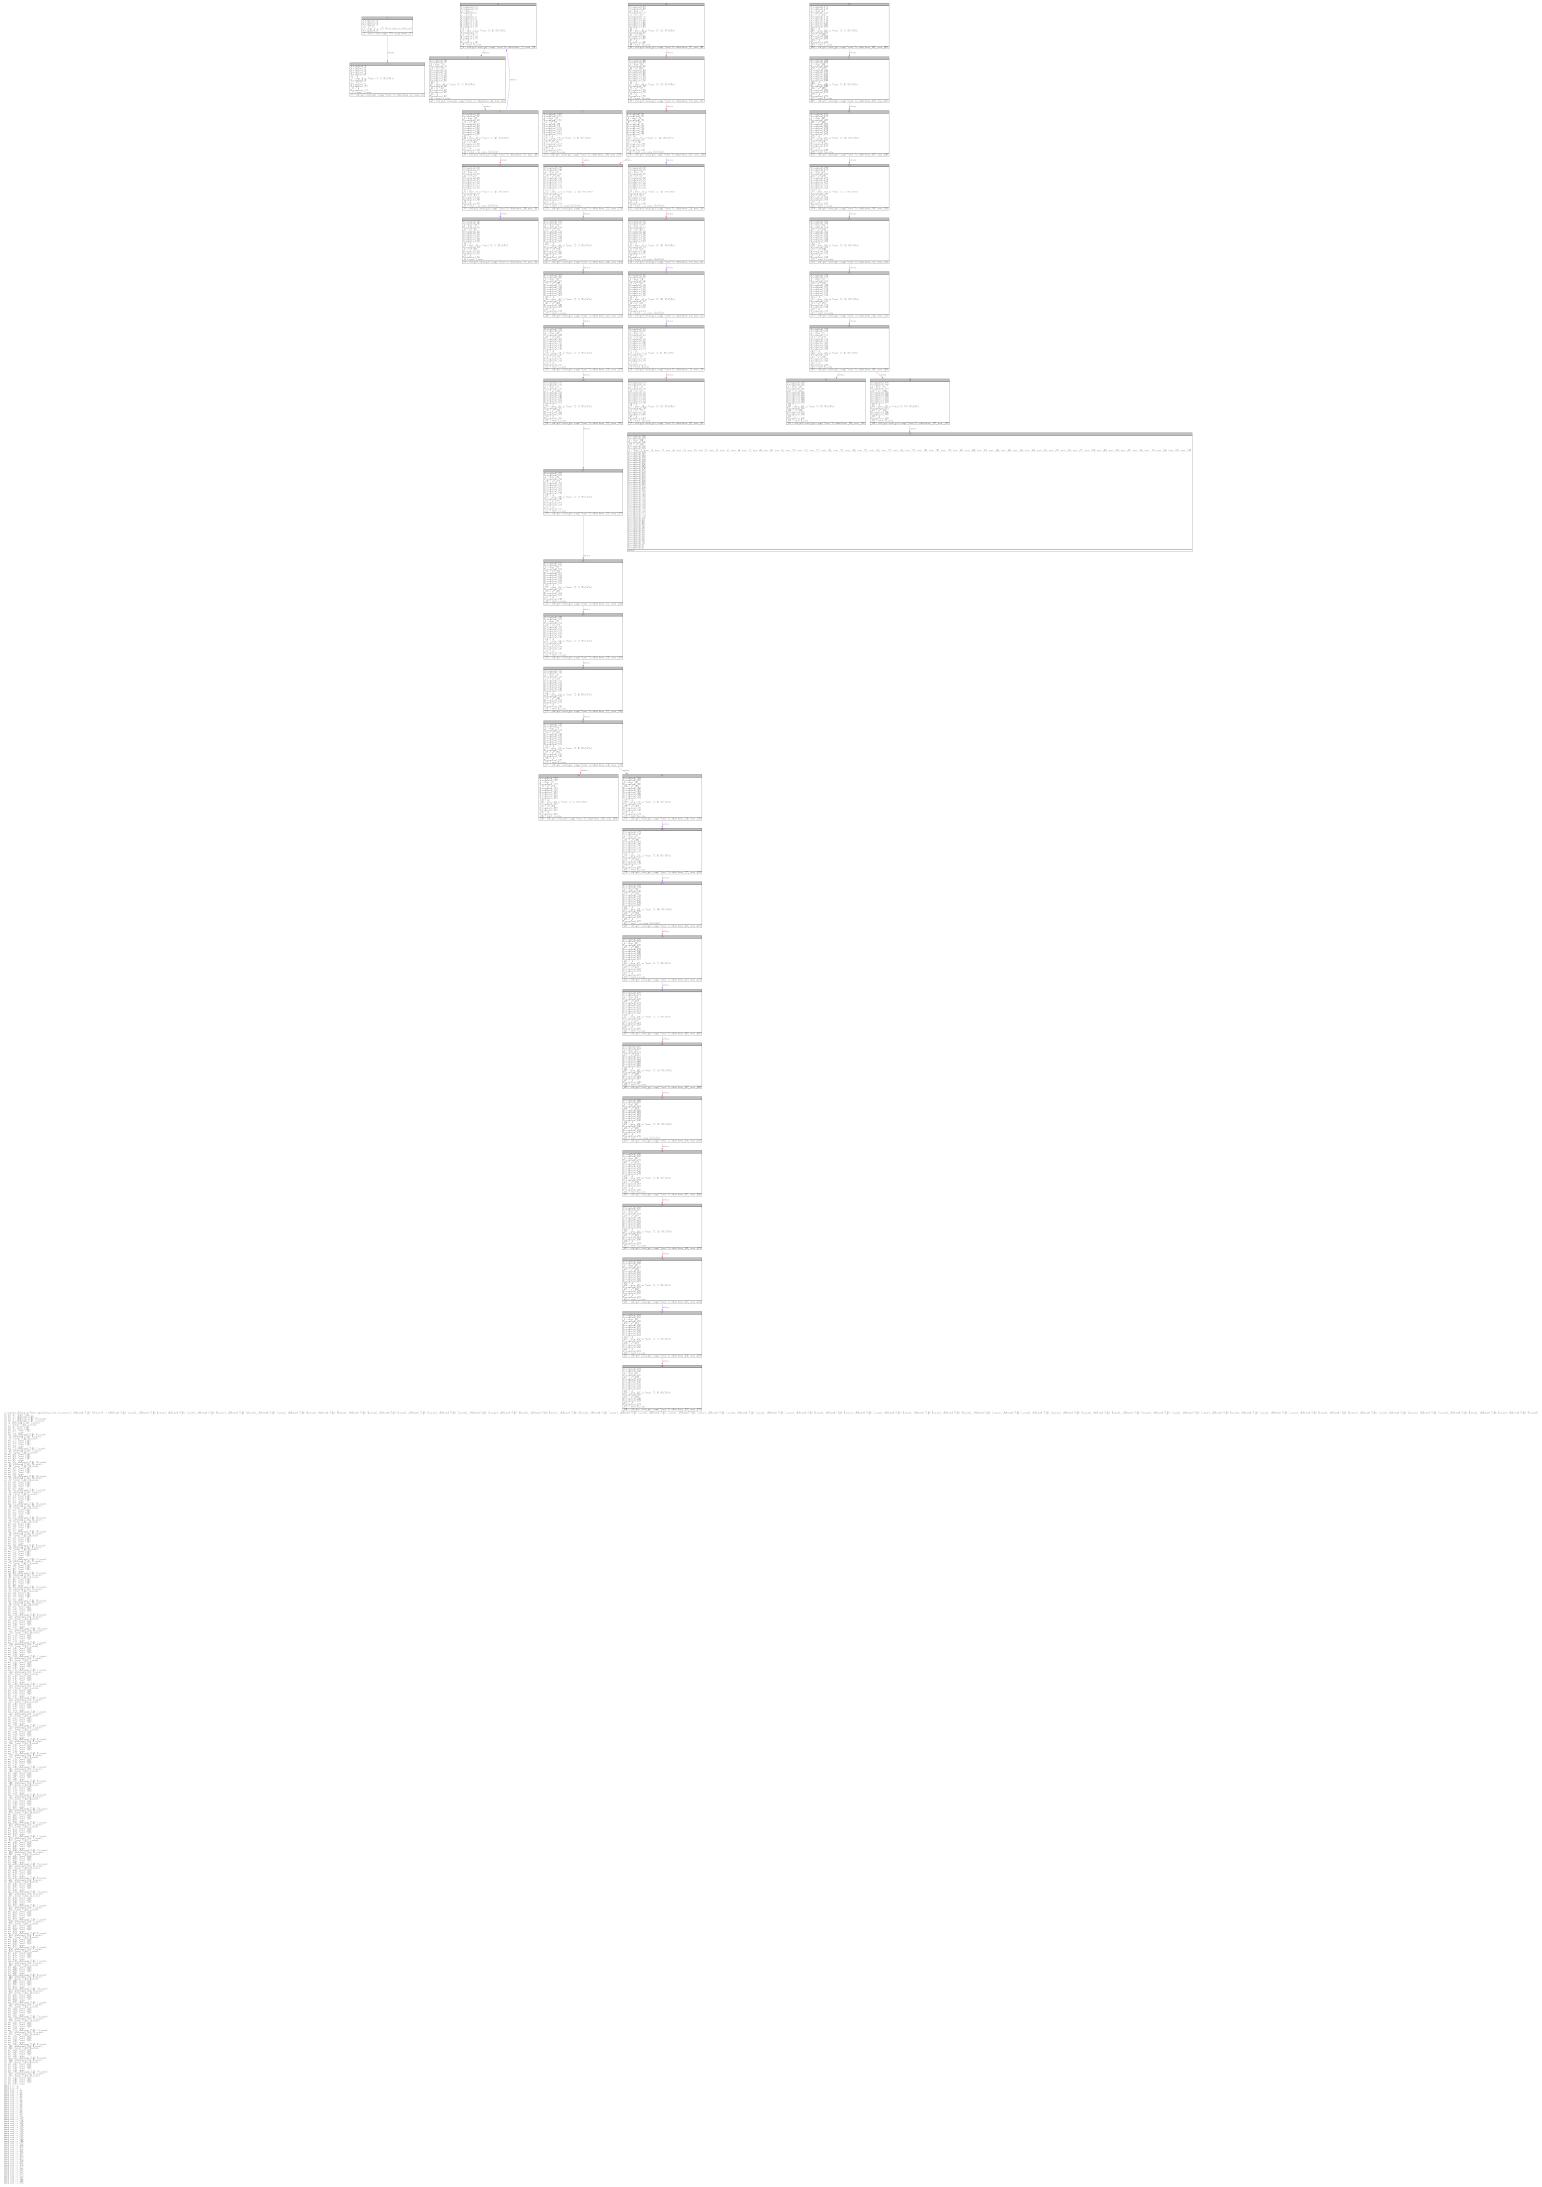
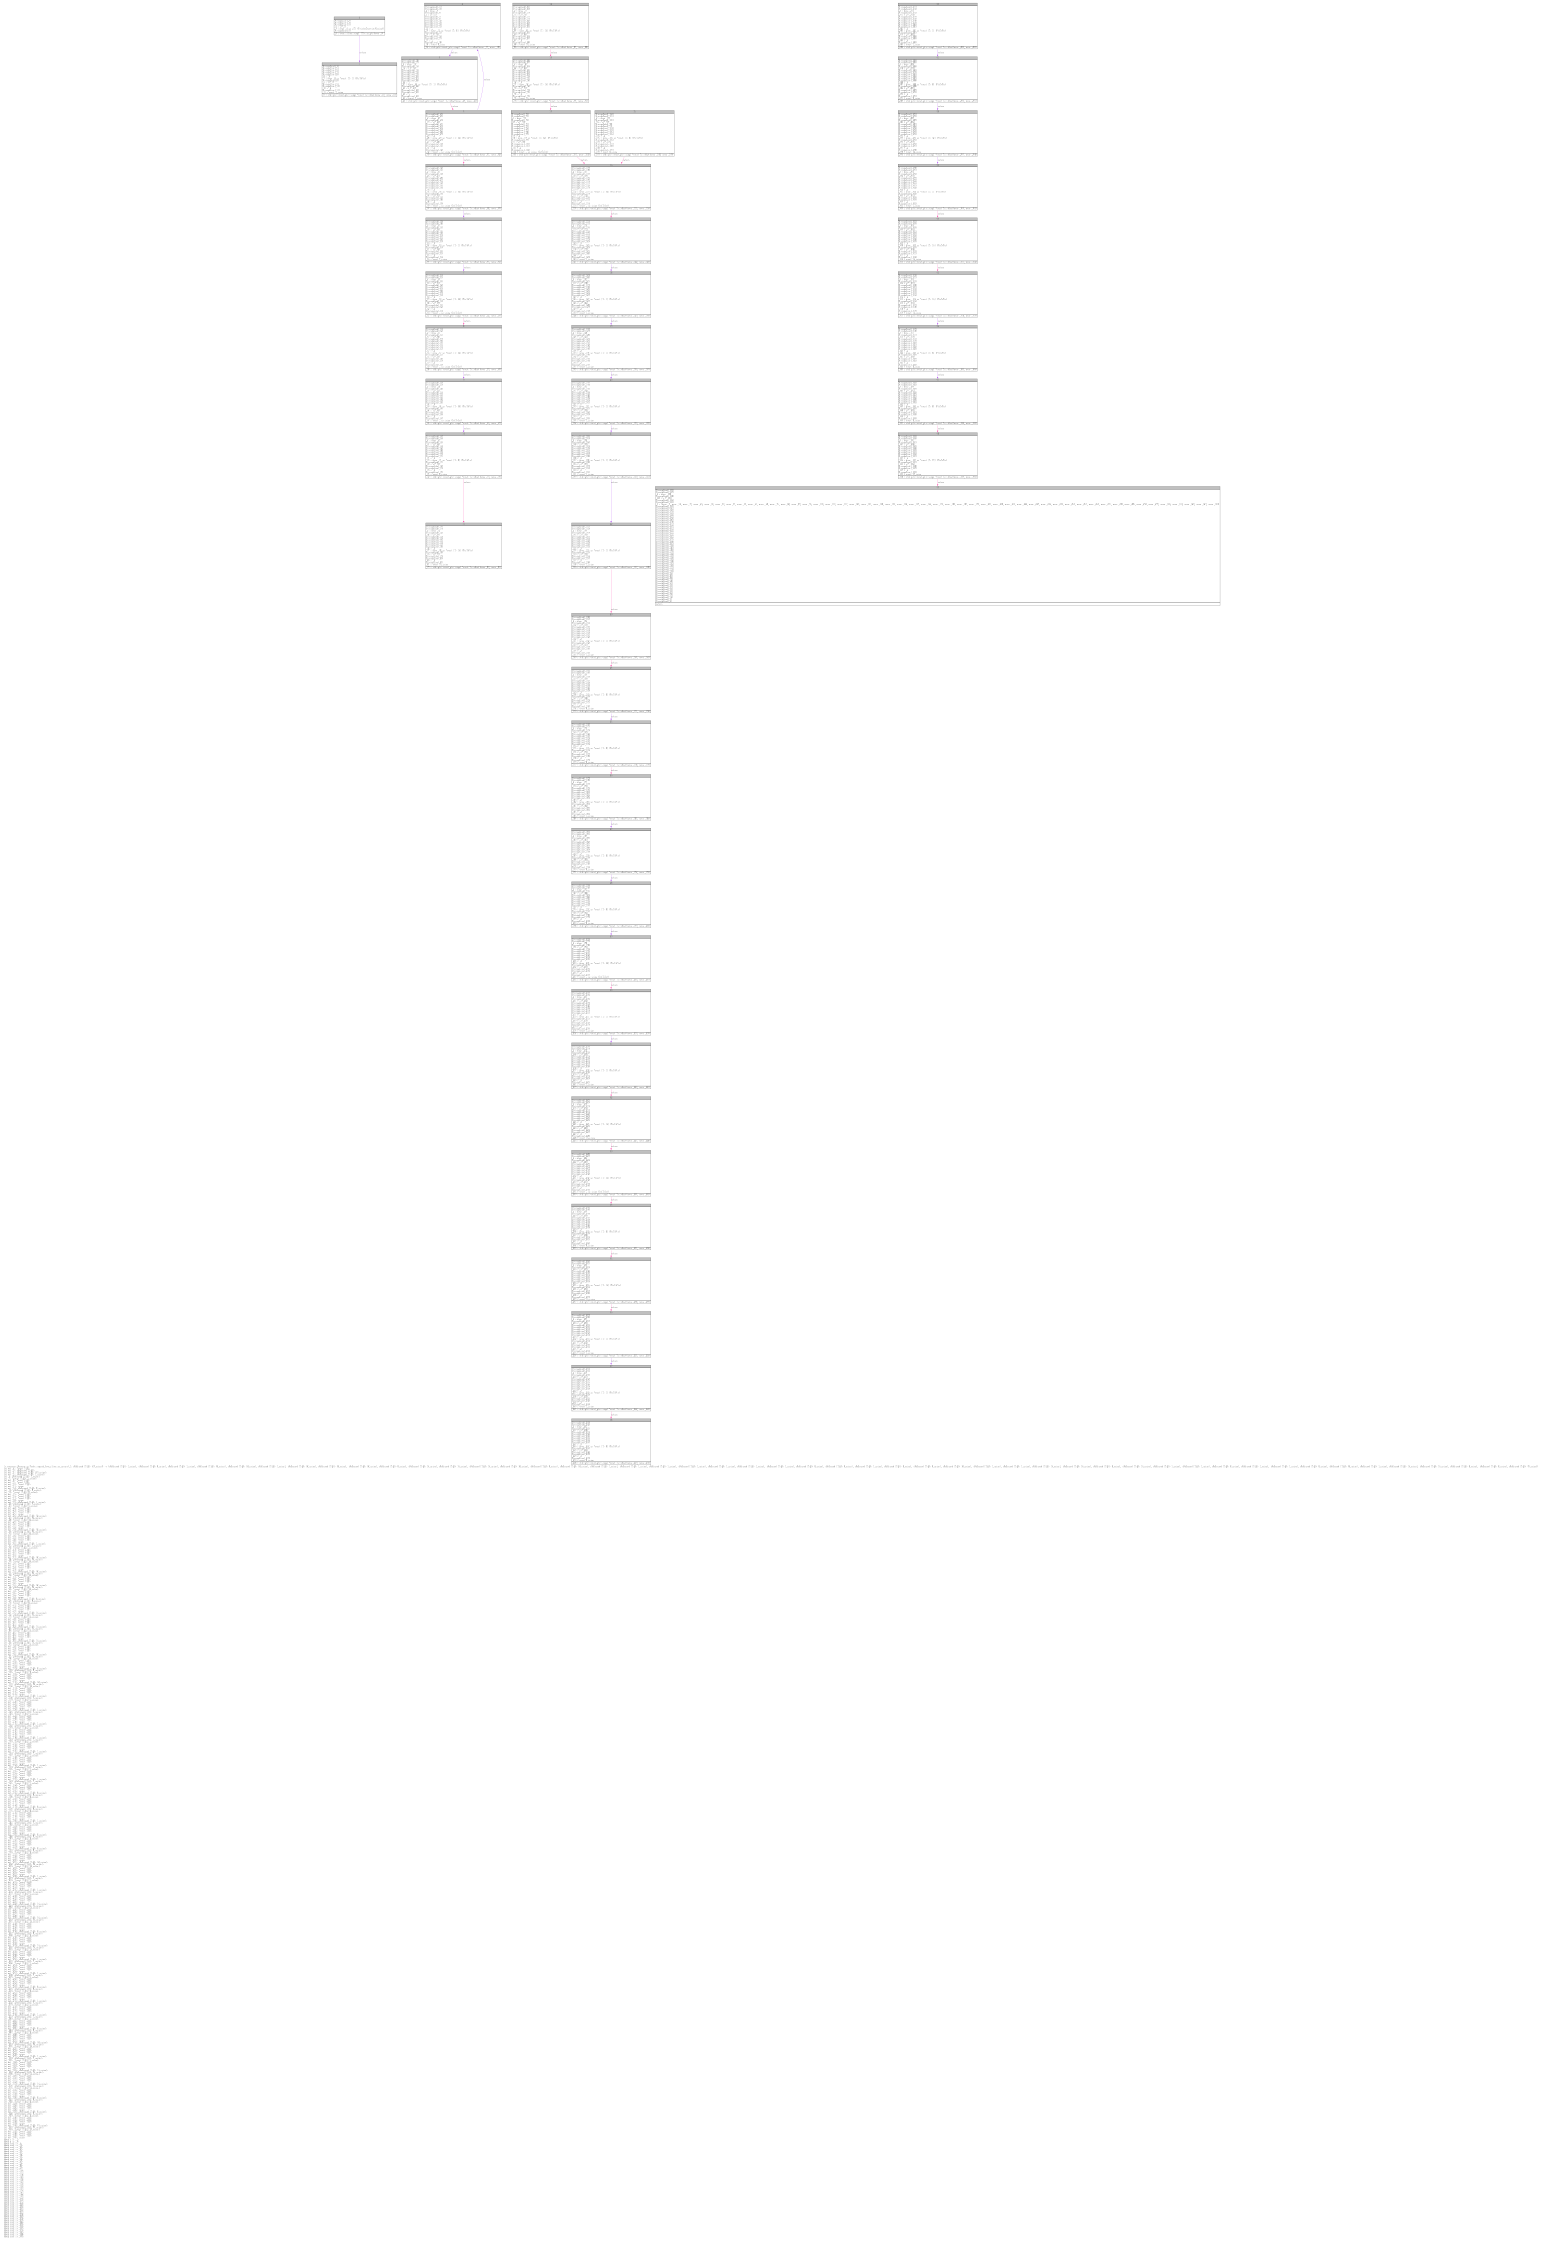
(666, 160) -> (464, 267)
(879, 375) -> (938, 428)
(622, 770) -> (611, 823)
